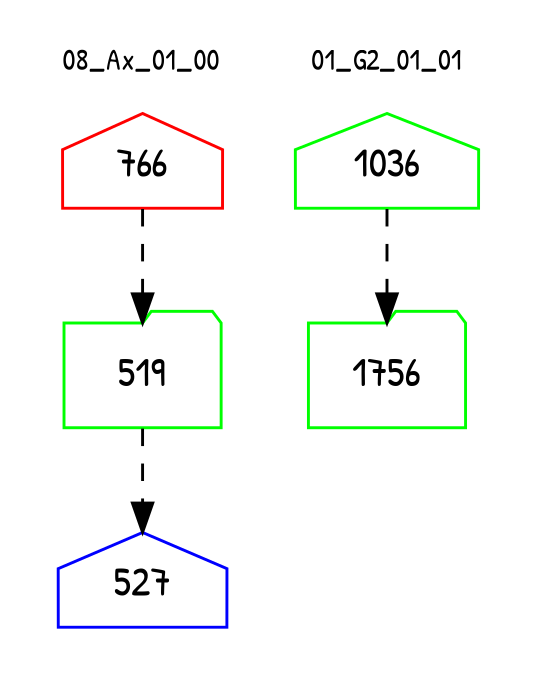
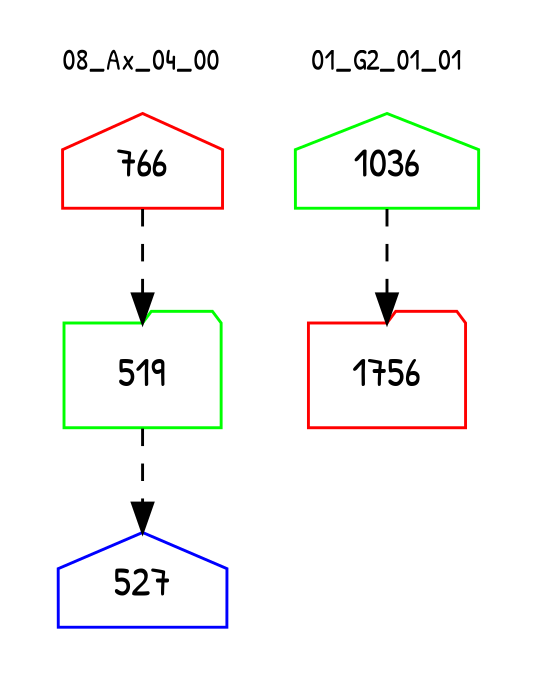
(143, 63) -> (143, 63)
(387, 375) -> (387, 375)
